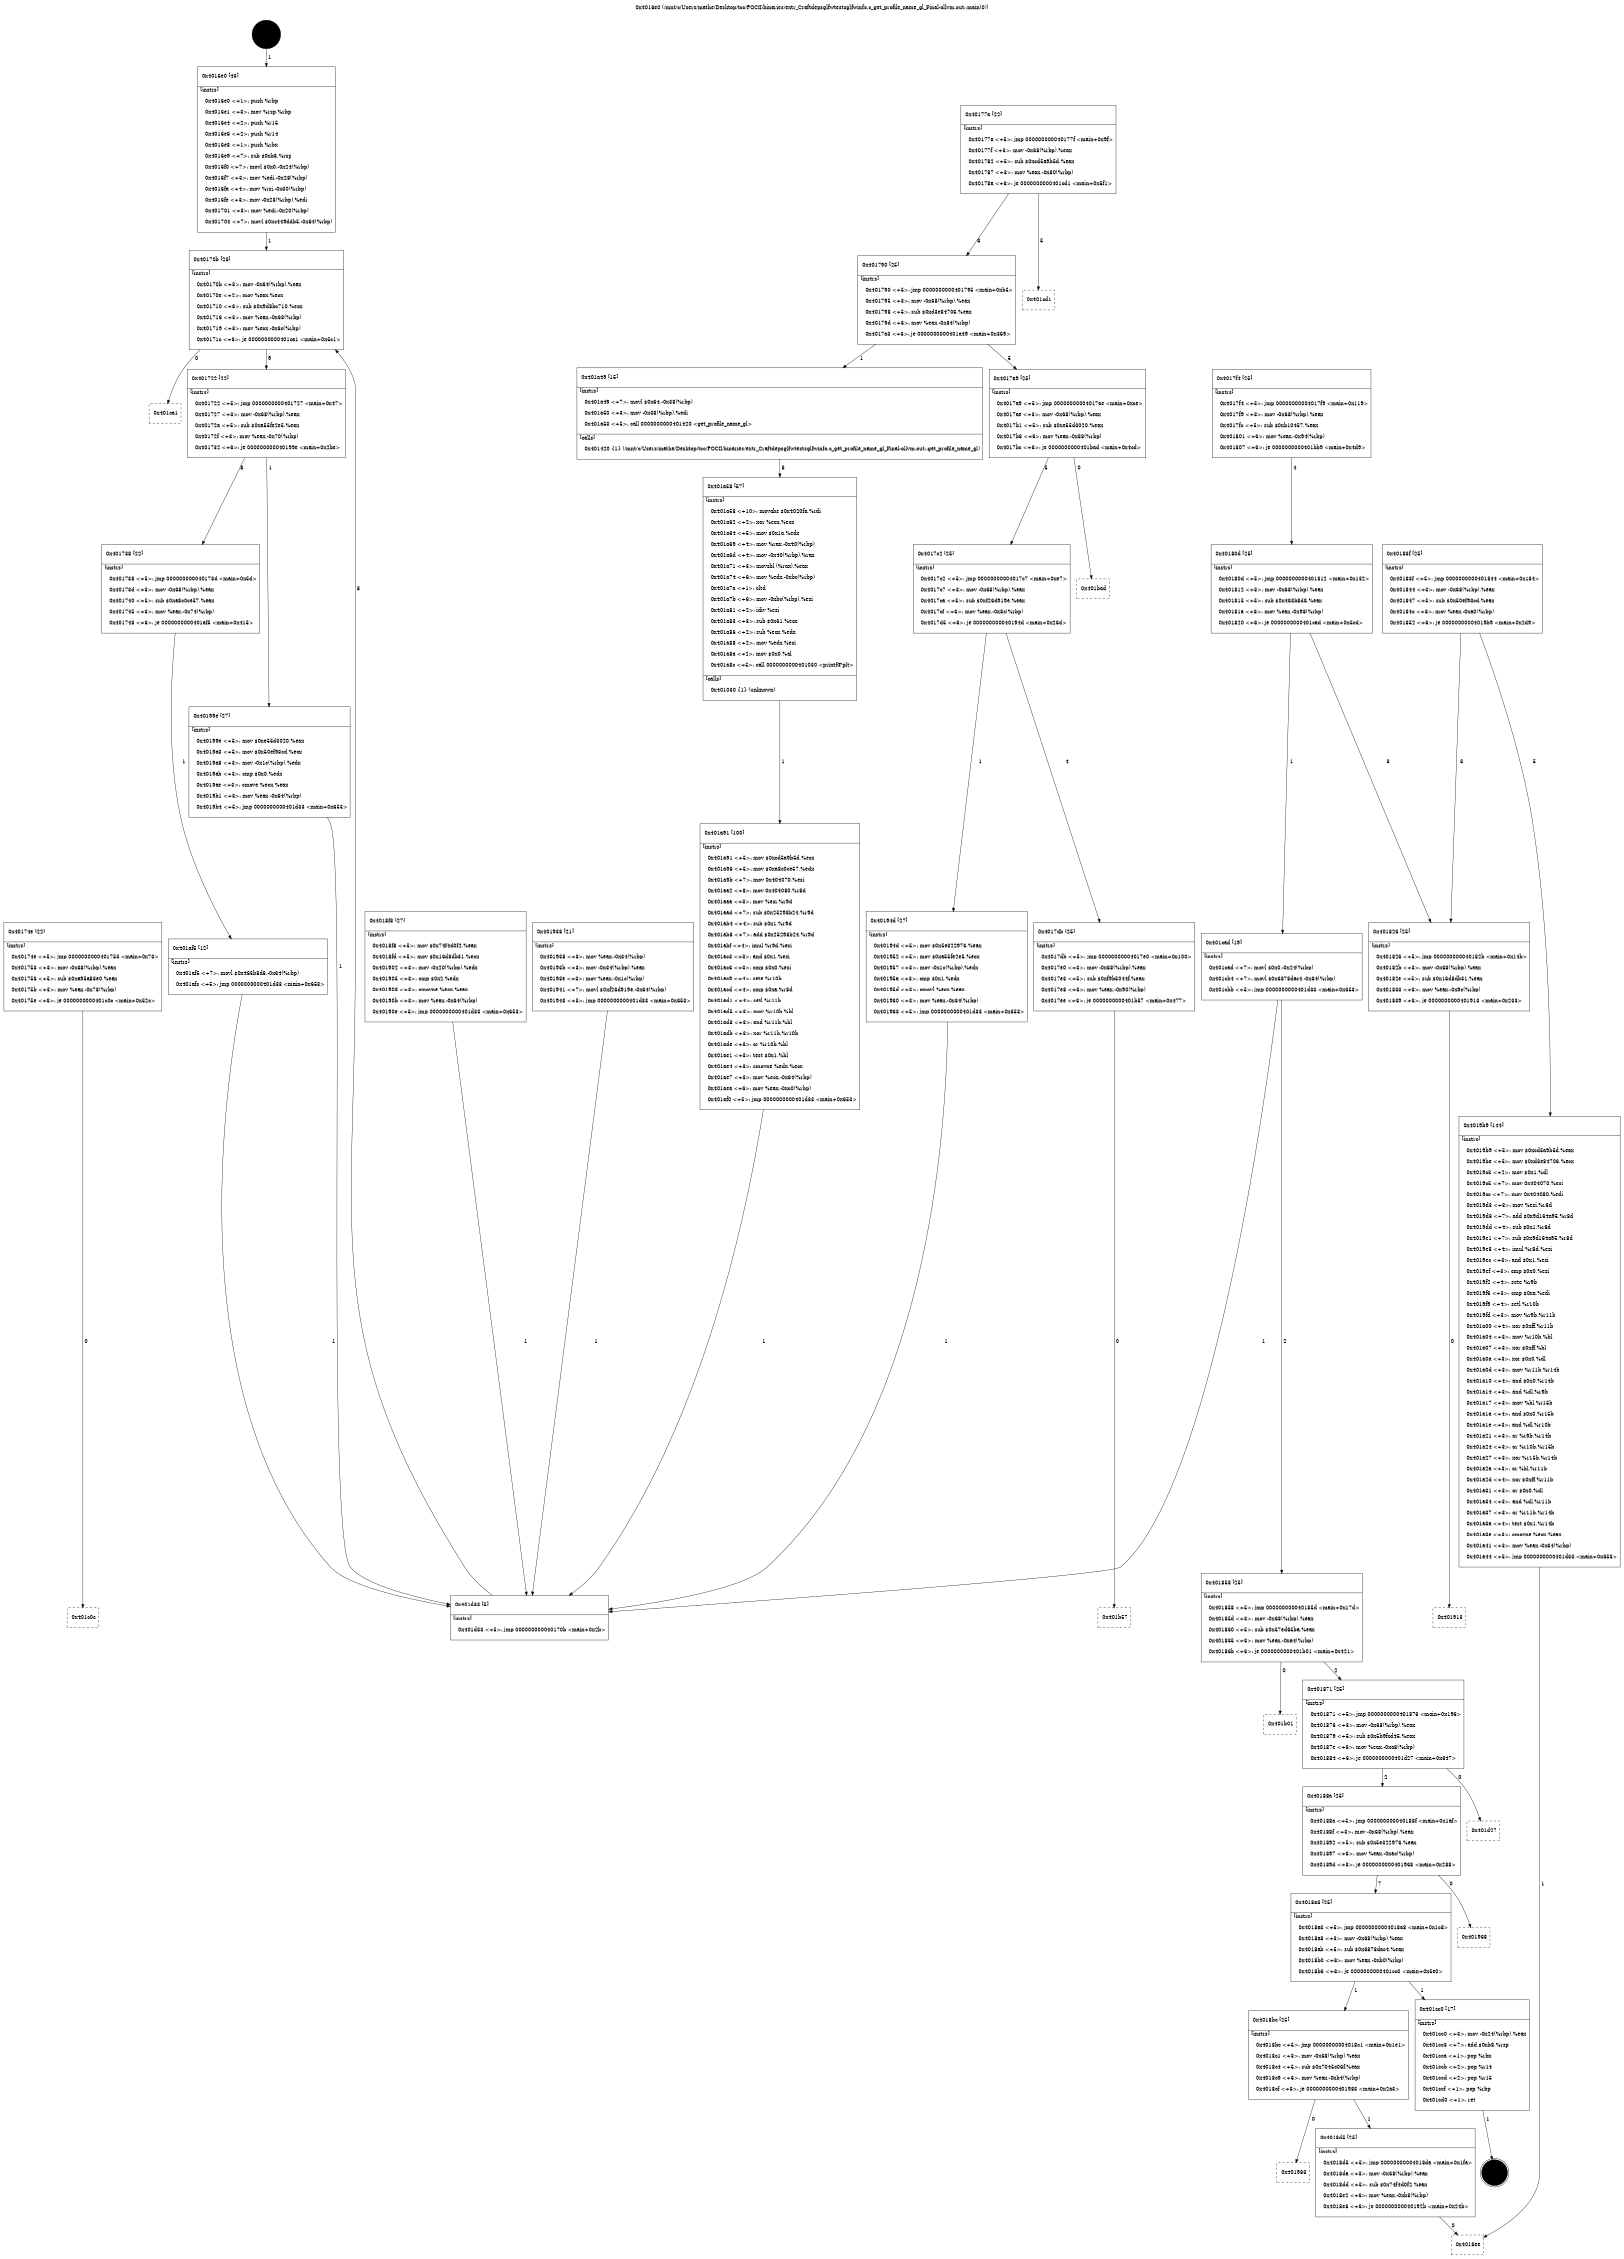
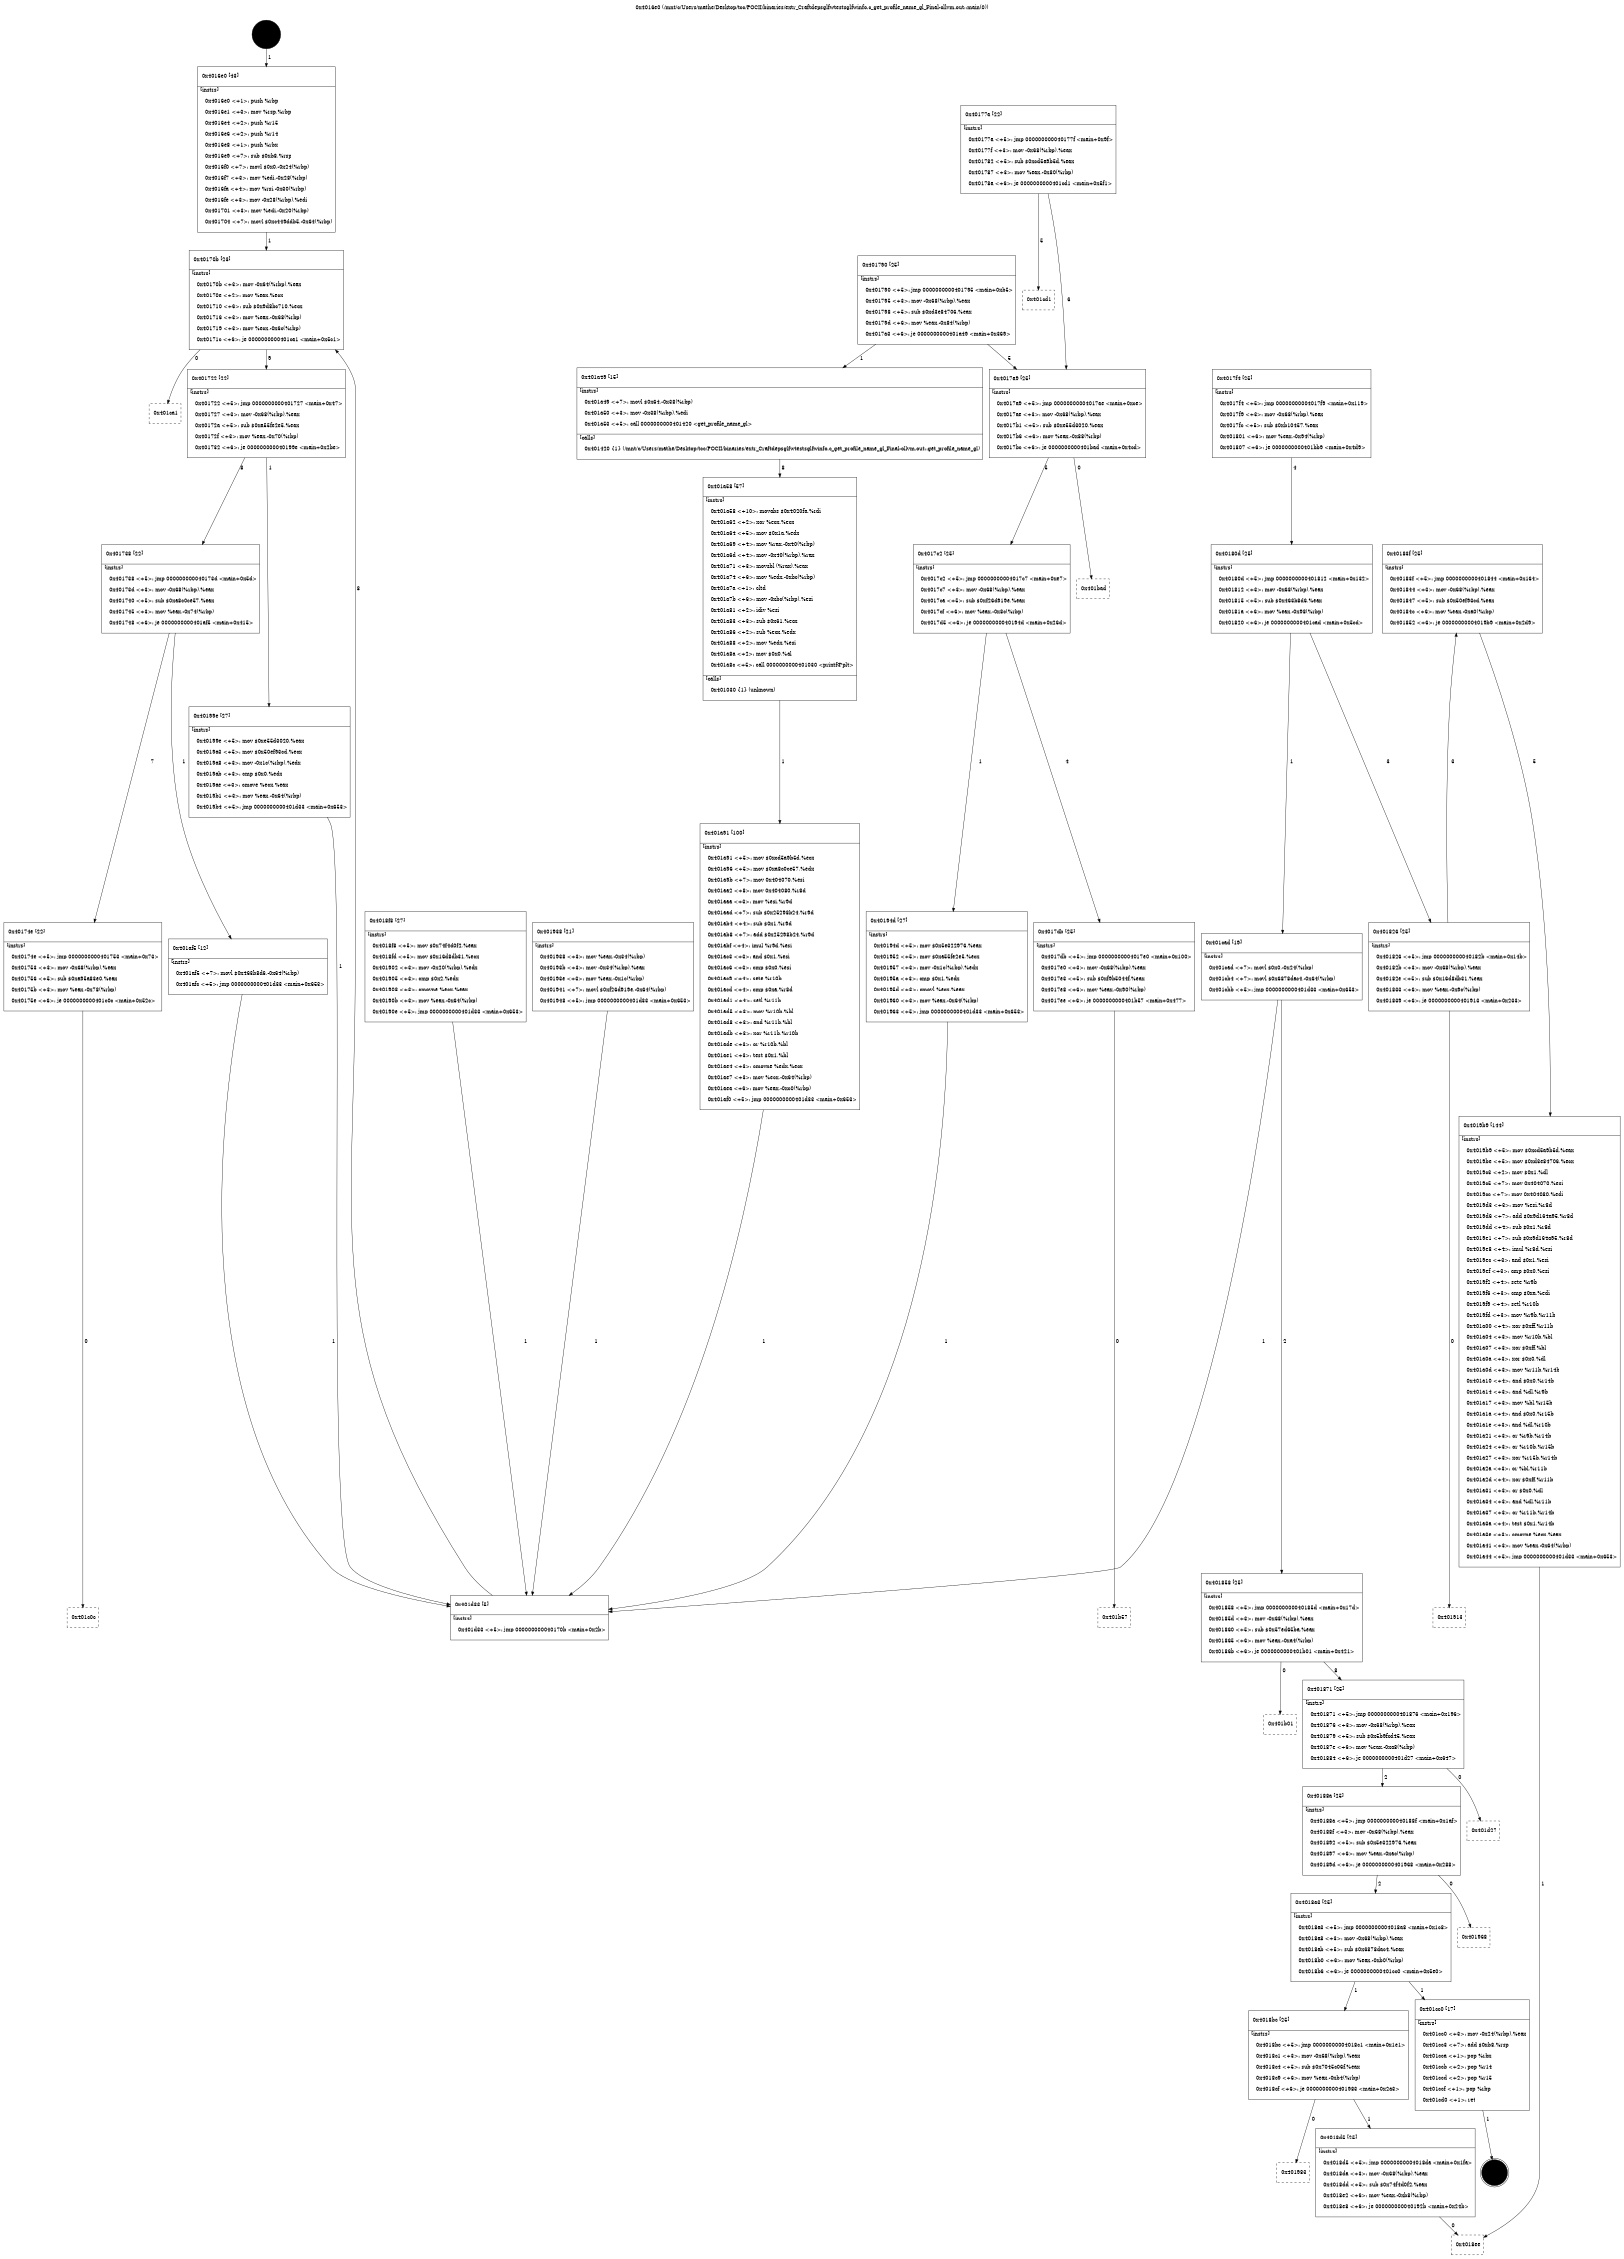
(989, 223) -> (1061, 279)
none -> (132, 776)
(1456, 776) -> (1447, 779)
(1335, 1671) -> (1335, 1671)
(1379, 1884) -> (1379, 1884)
